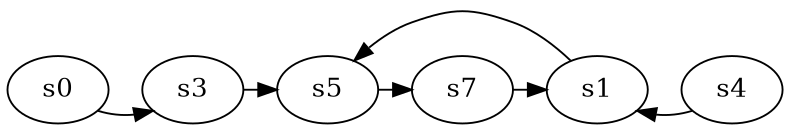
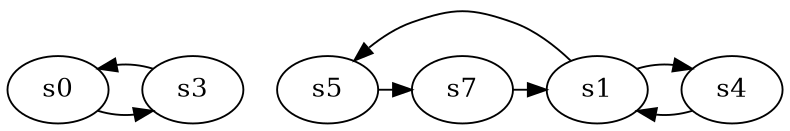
none -> (655, 65)
(251, 90) -> (135, 65)
